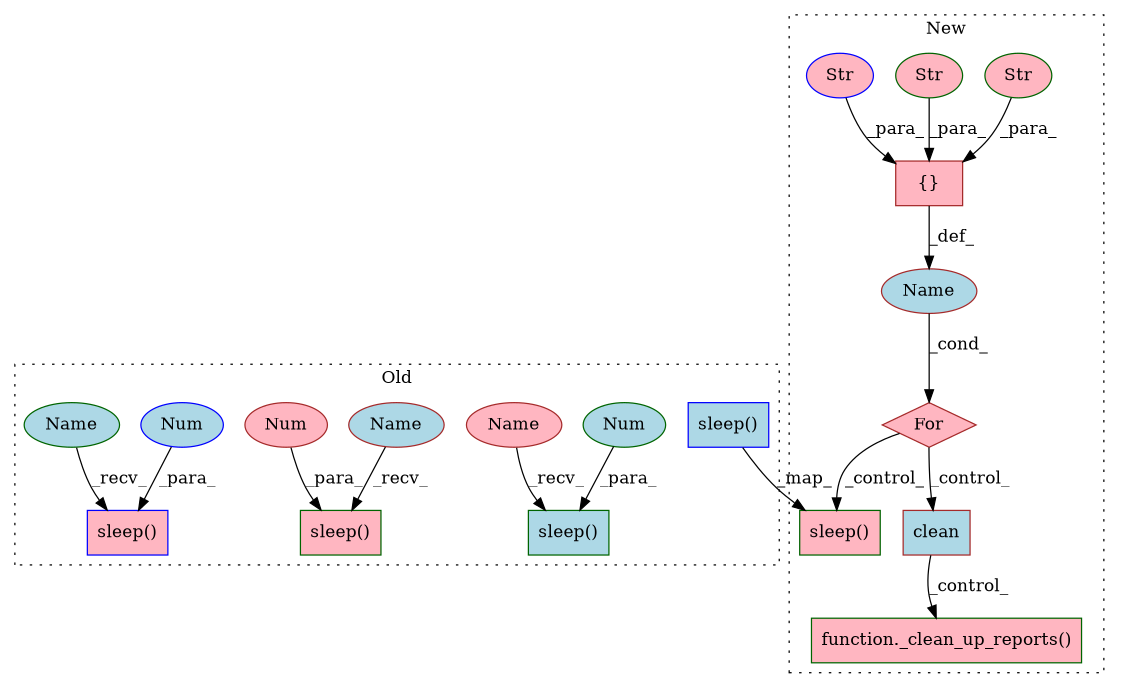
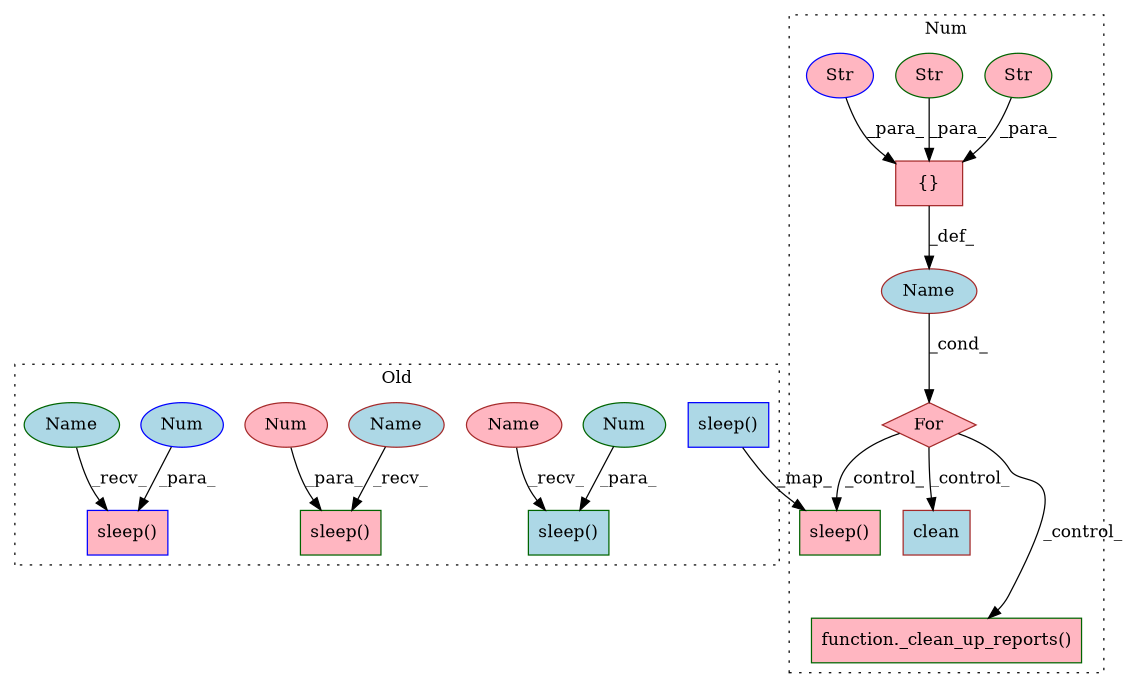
(947, 29) -> (947, 29)
(928, 581) -> (1045, 503)
